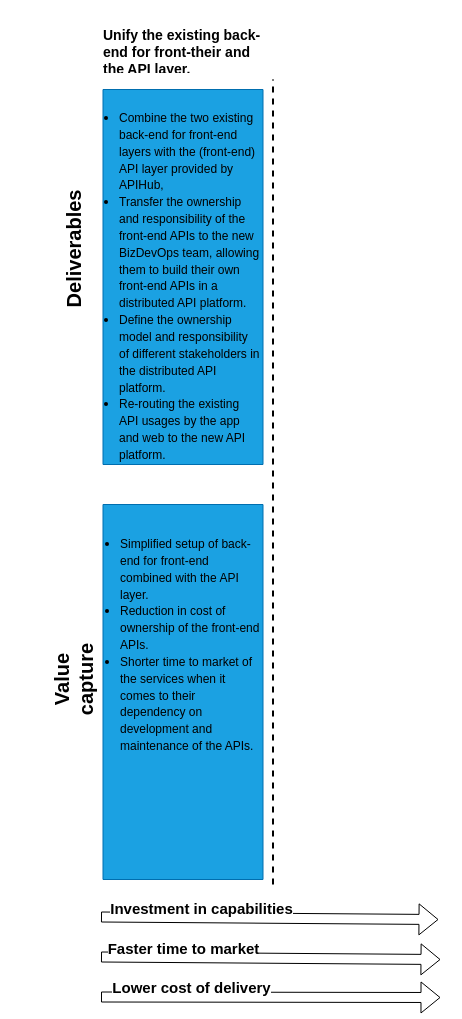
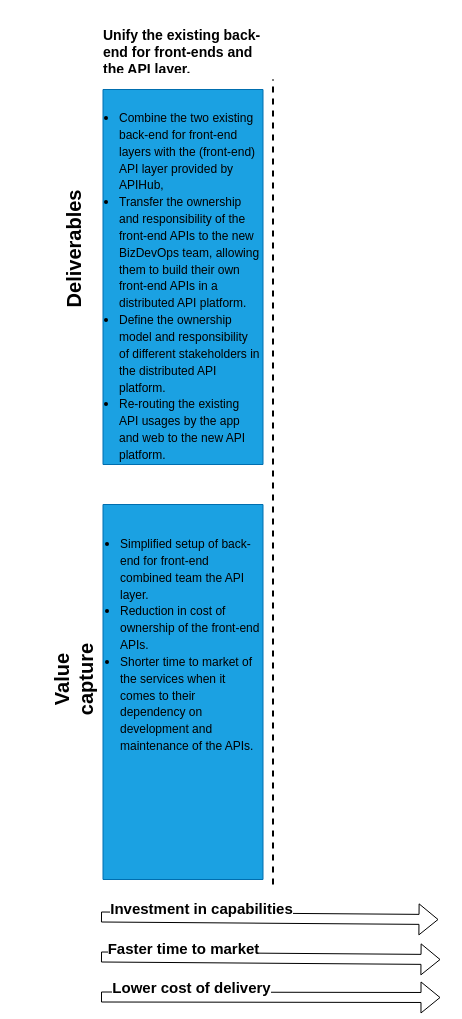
(183, 49) -> (183, 49)
(172, 586) -> (172, 586)
